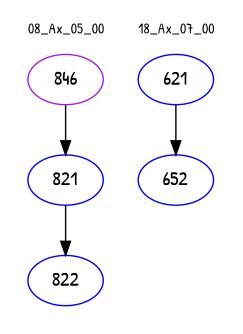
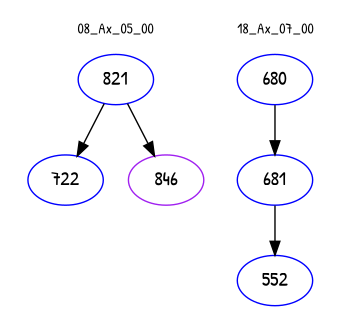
(176, 80) -> (275, 180)
none -> (275, 80)
(66, 123) -> (138, 124)
(176, 180) -> (275, 281)
(66, 281) -> (66, 180)
